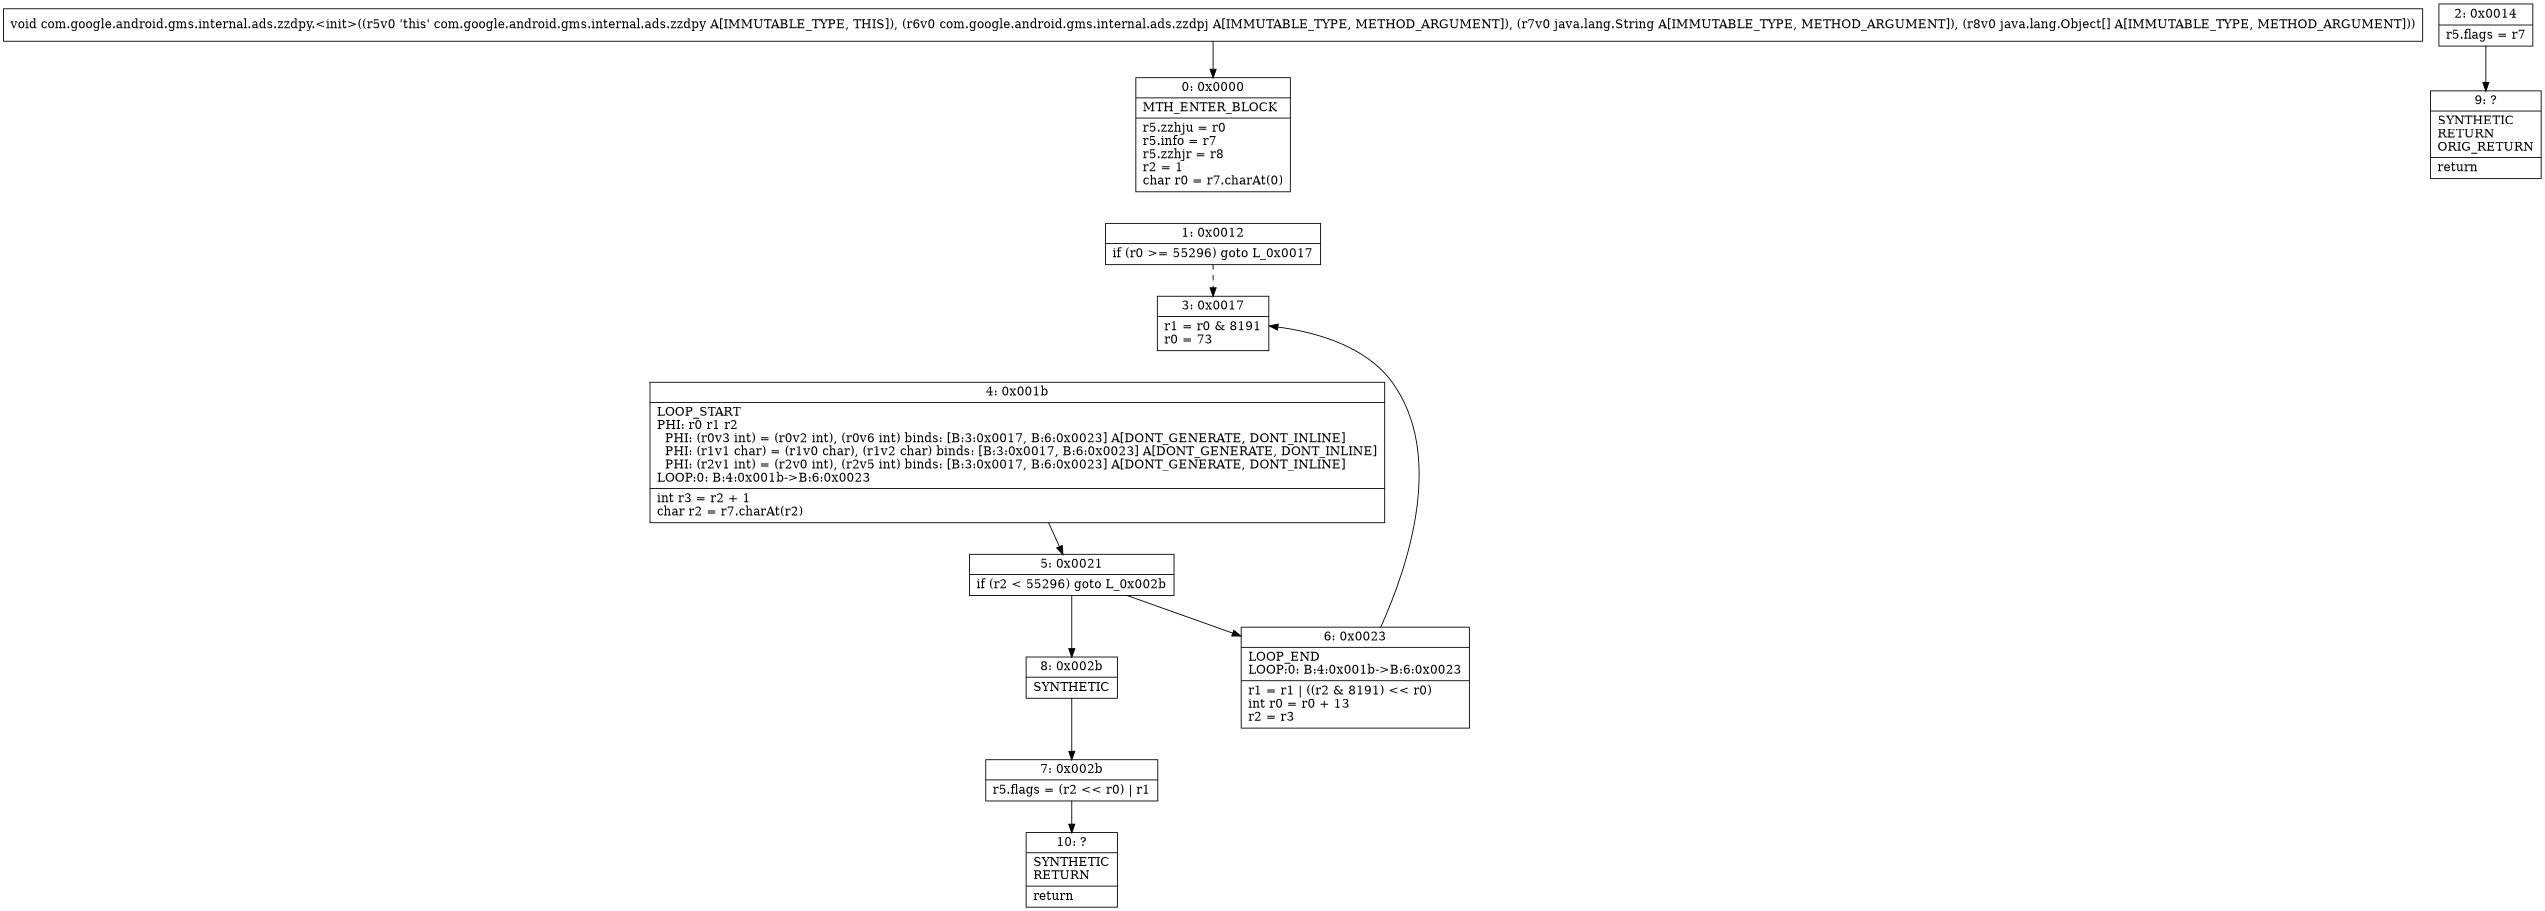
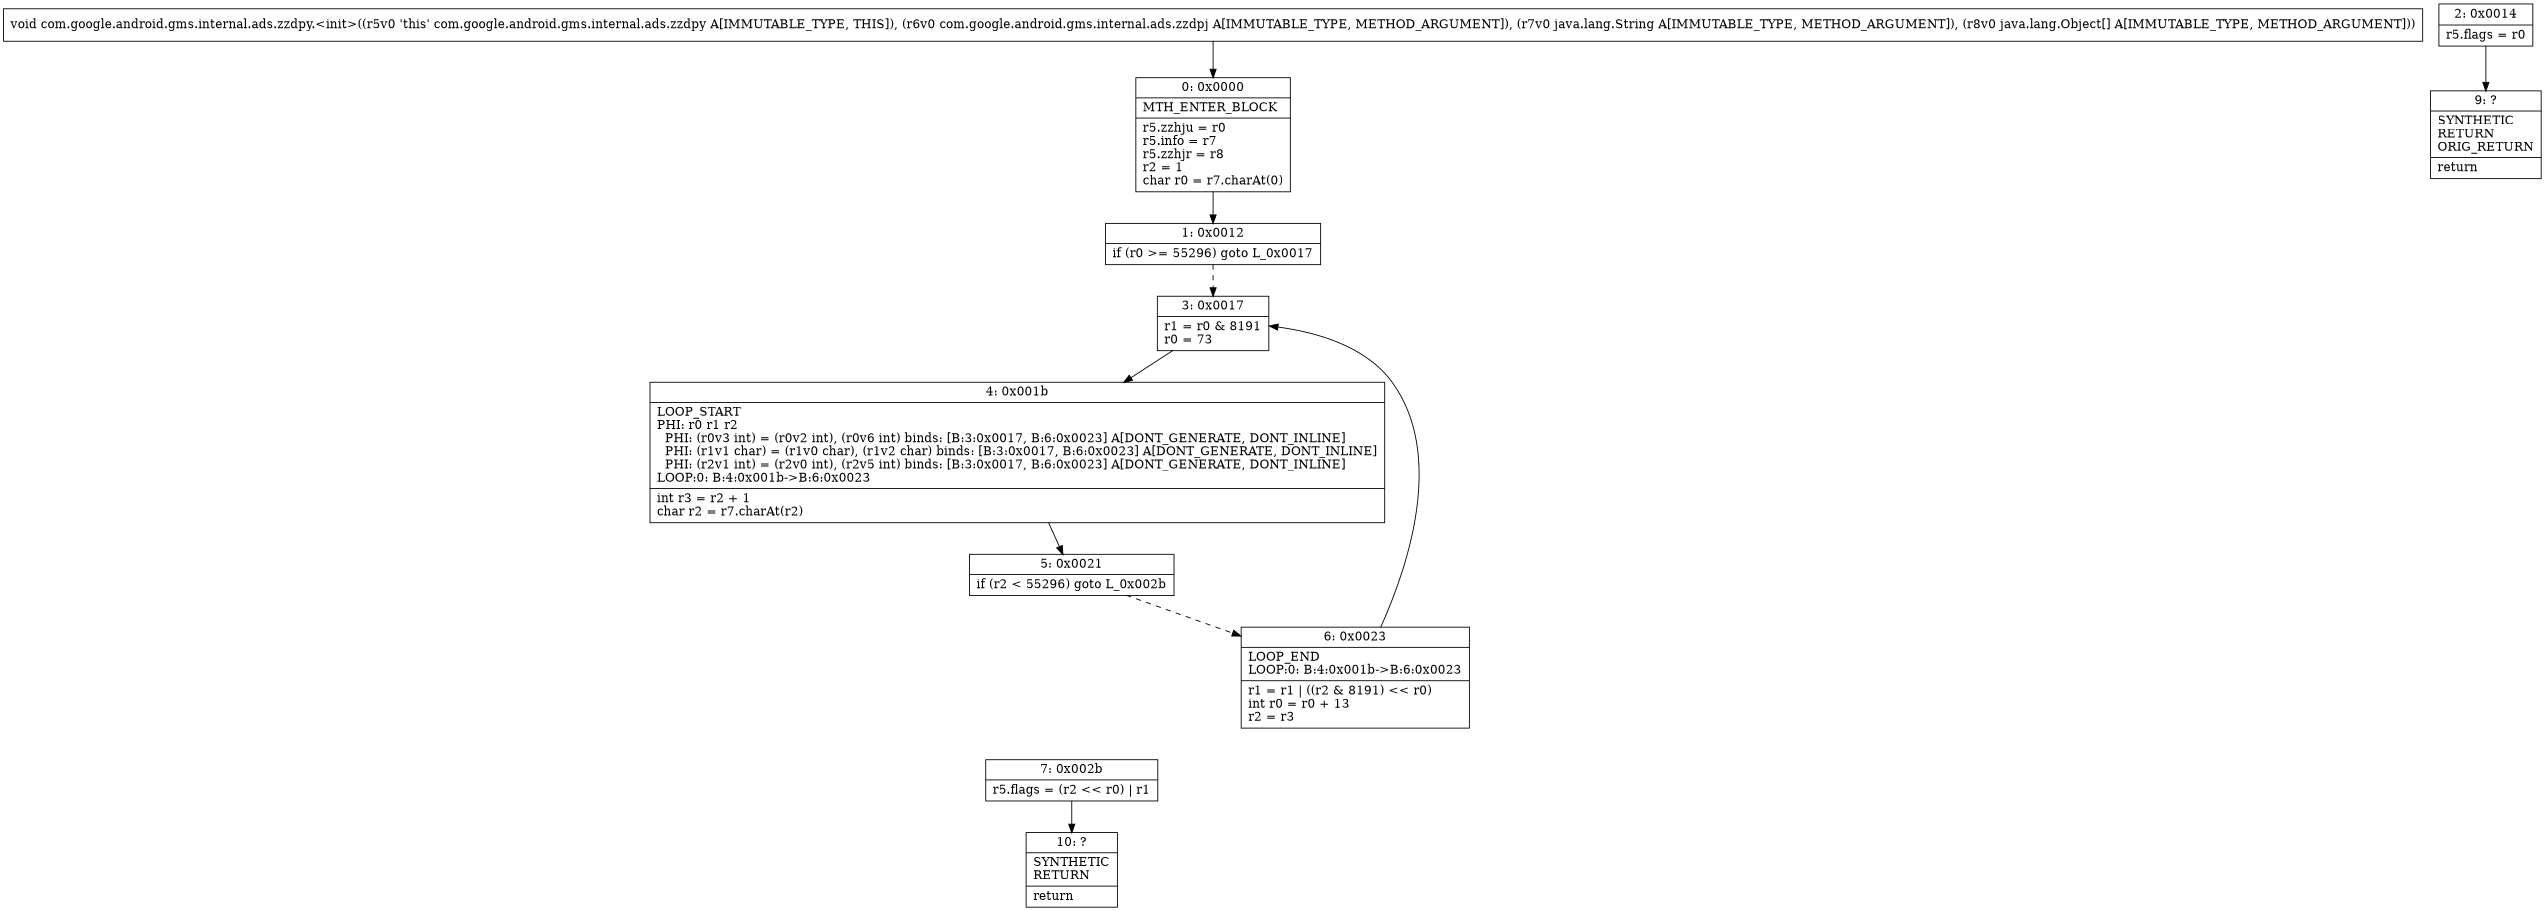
(2486, 35) -> (2486, 35)
none -> (1213, 203)
none -> (1152, 364)
(1179, 614) -> (1179, 614)
(1072, 678) -> none
